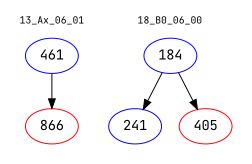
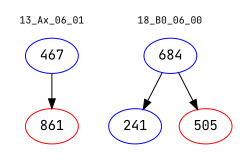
(52, 56) -> (52, 56)
(170, 56) -> (170, 56)
(52, 126) -> (52, 126)
(206, 126) -> (206, 126)
